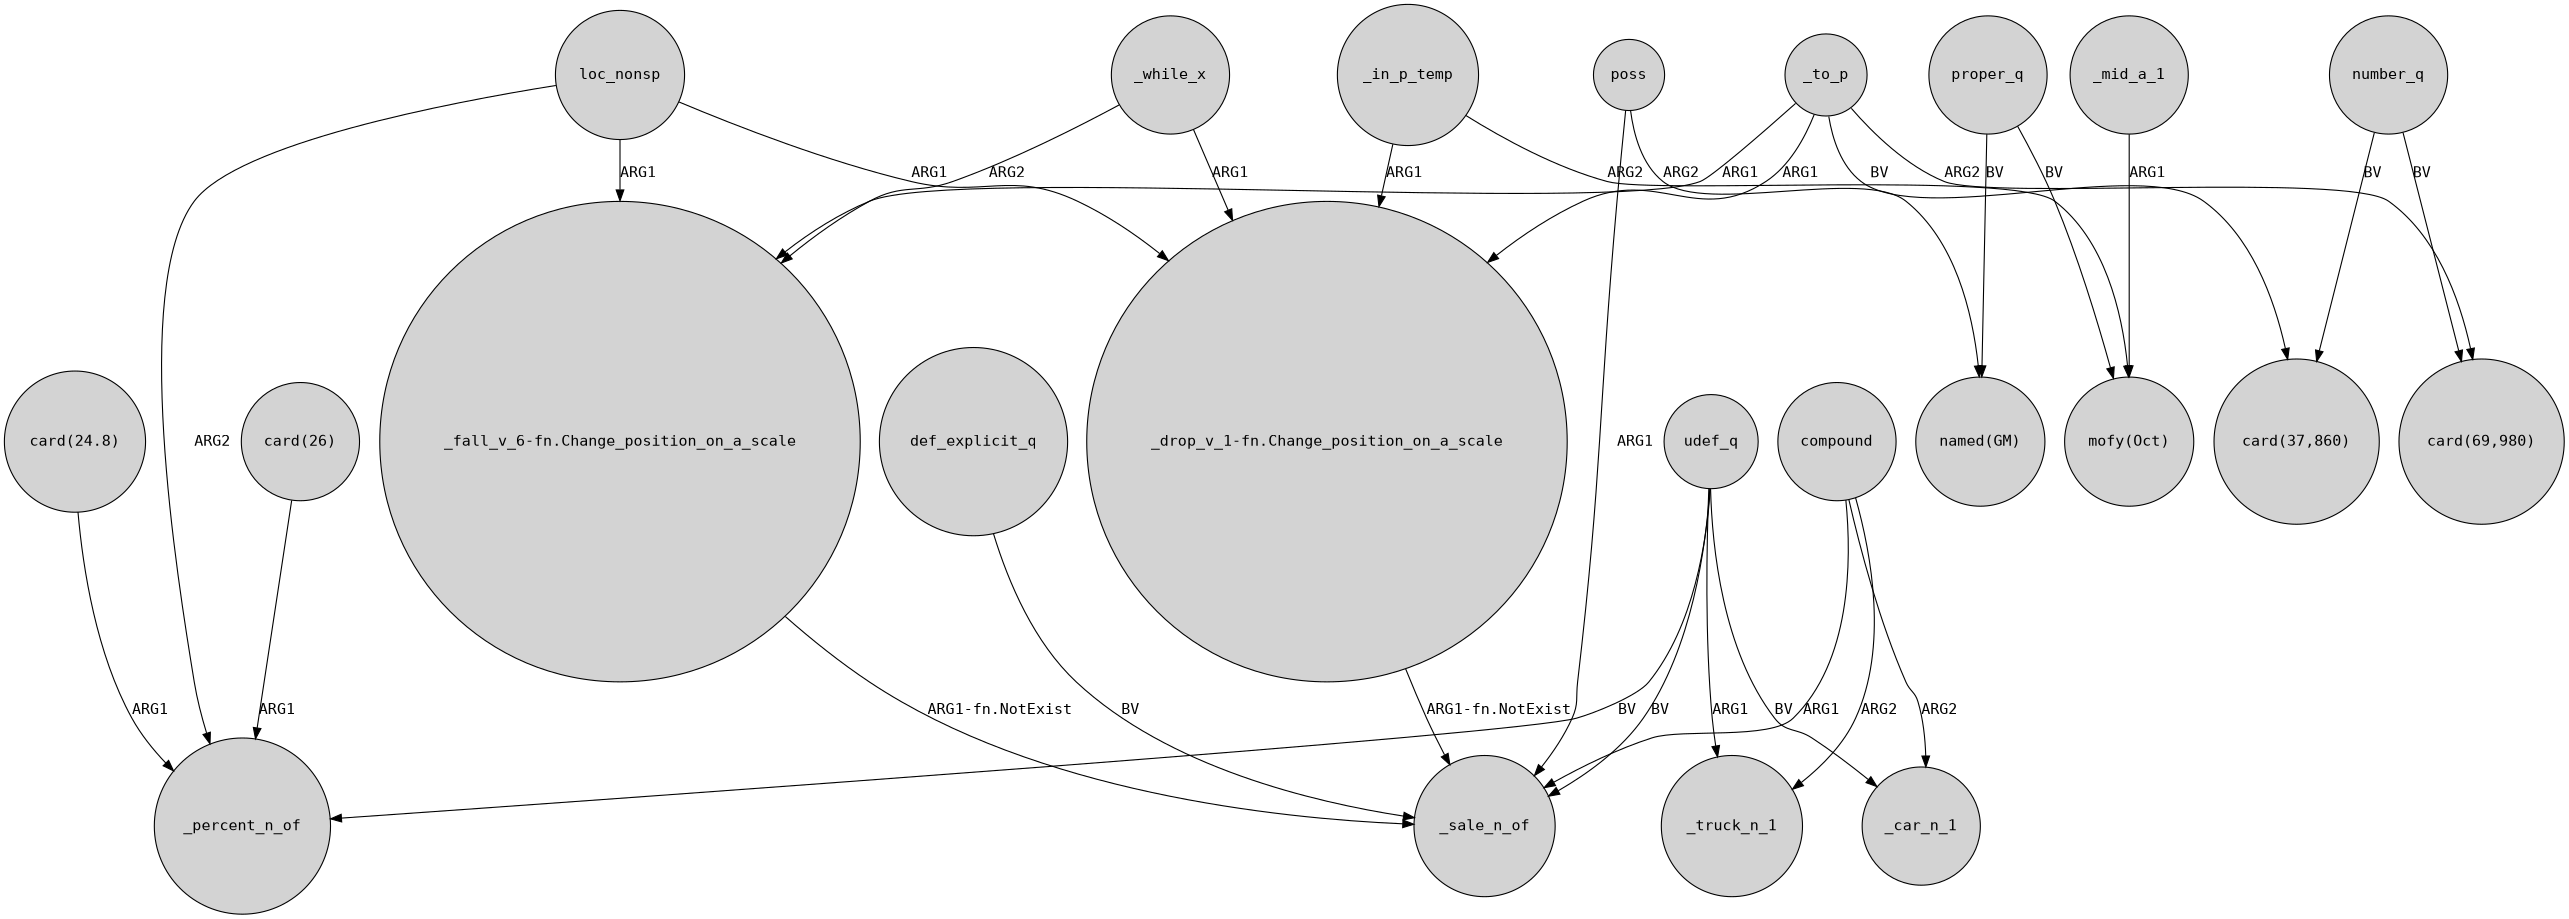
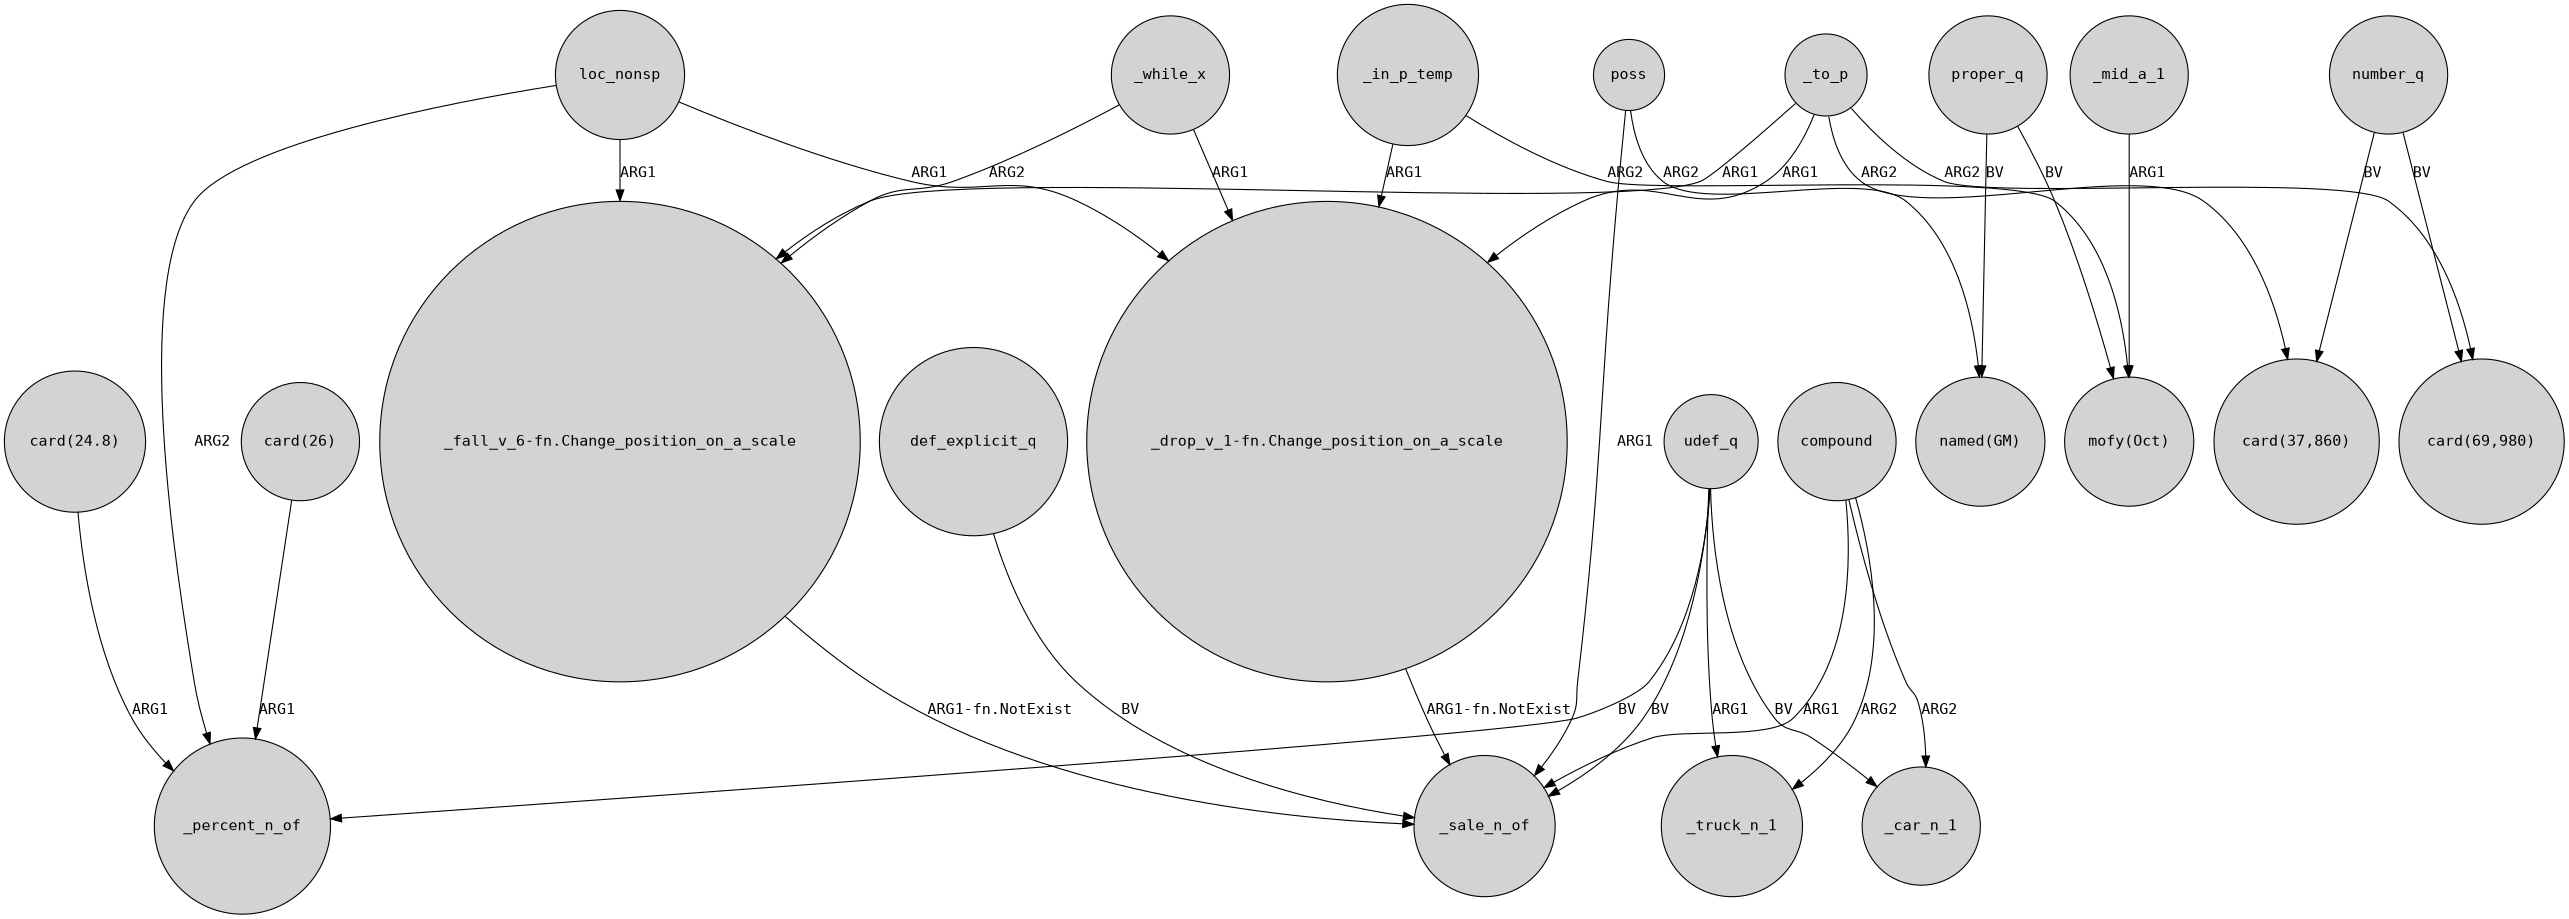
(1880, 173) -> (1880, 173)
